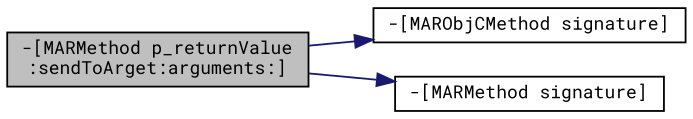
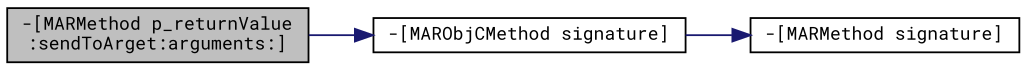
(343, 77) -> (709, 35)
